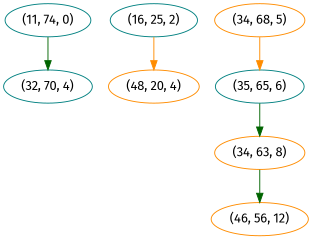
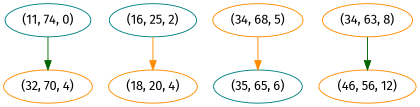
(48, 87) -> (48, 87)
(154, 87) -> (153, 87)
(260, 115) -> none
